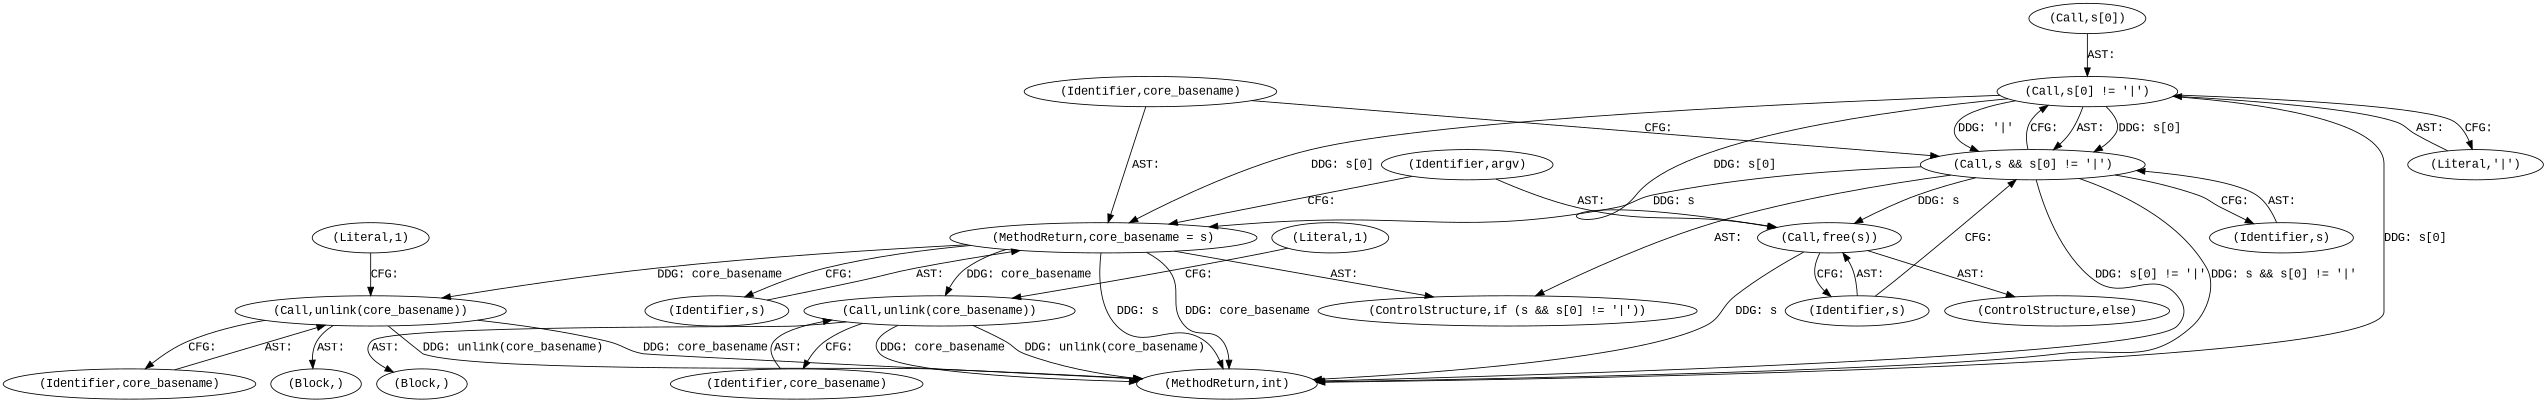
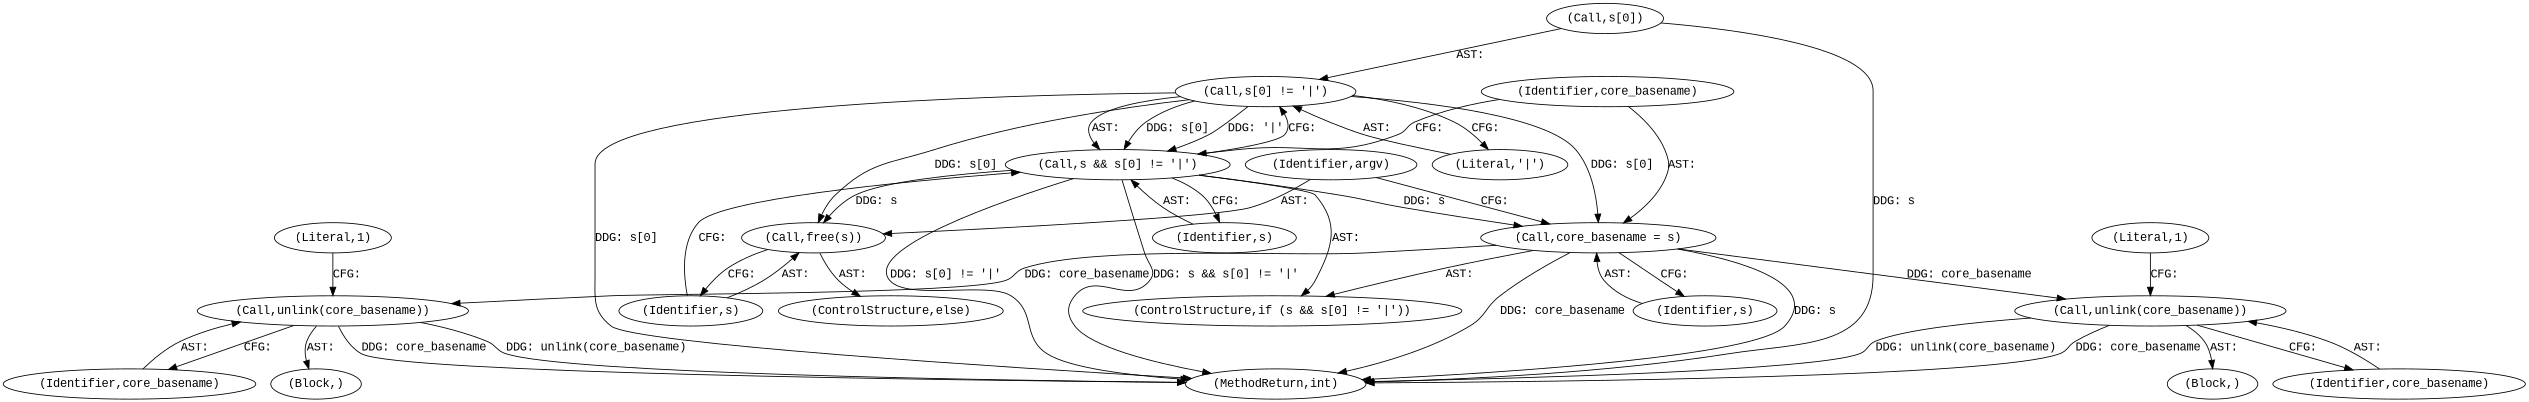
(1103, 238) -> (1598, 238)
(1577, 356) -> (1847, 328)
